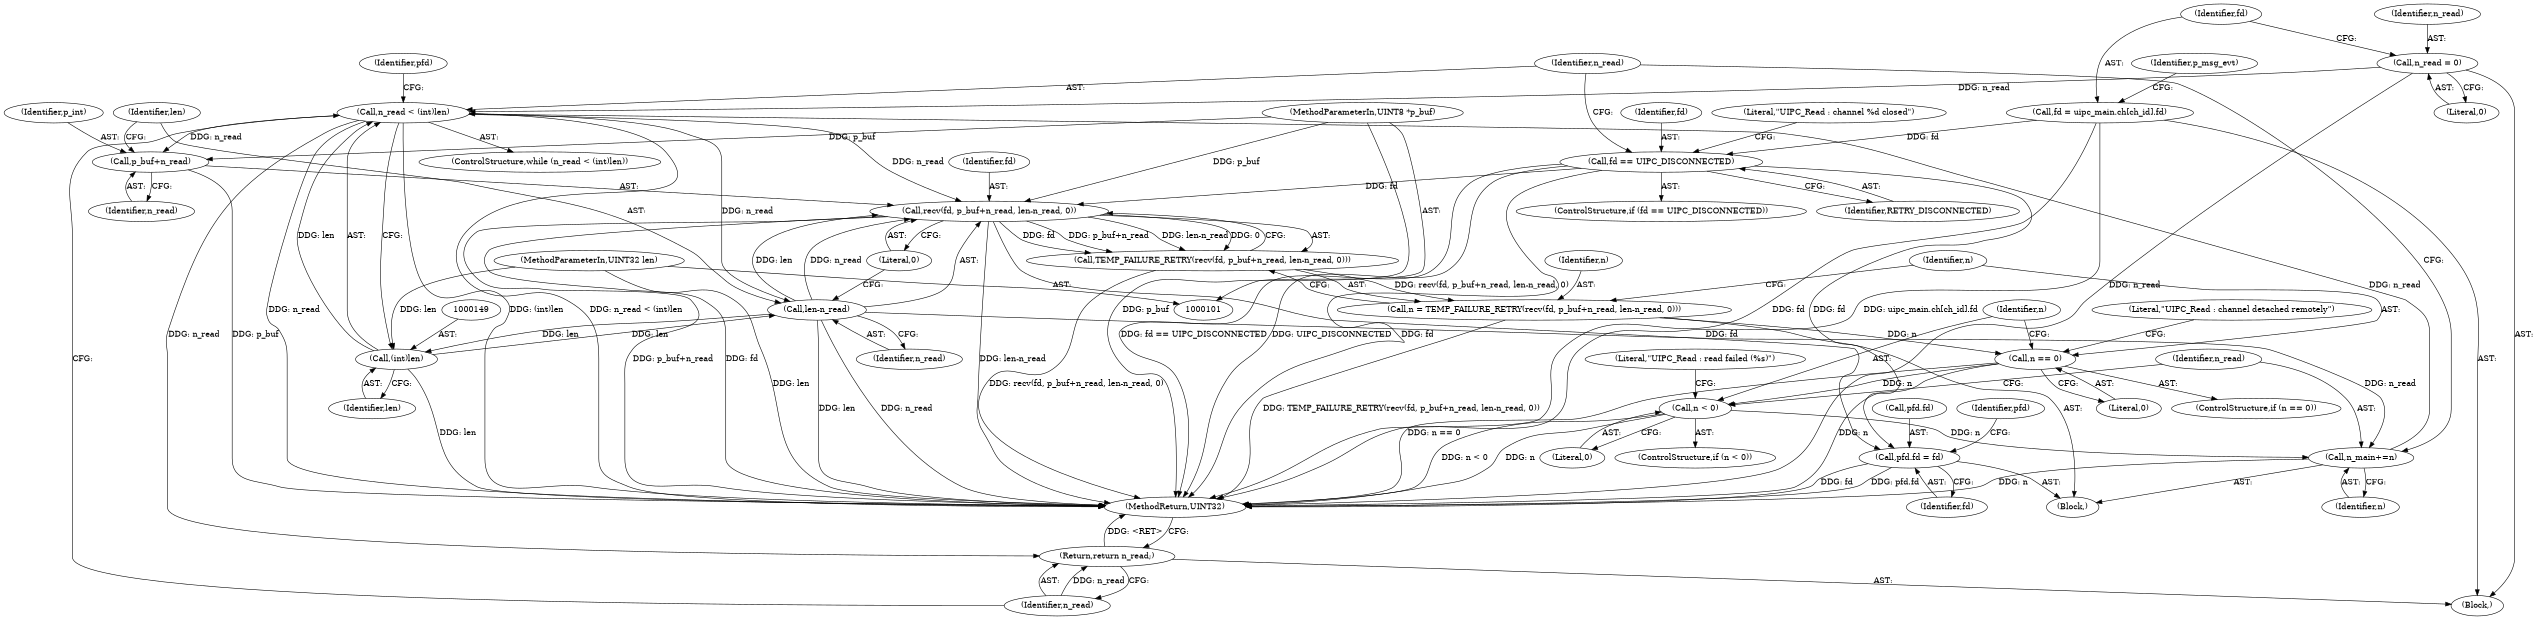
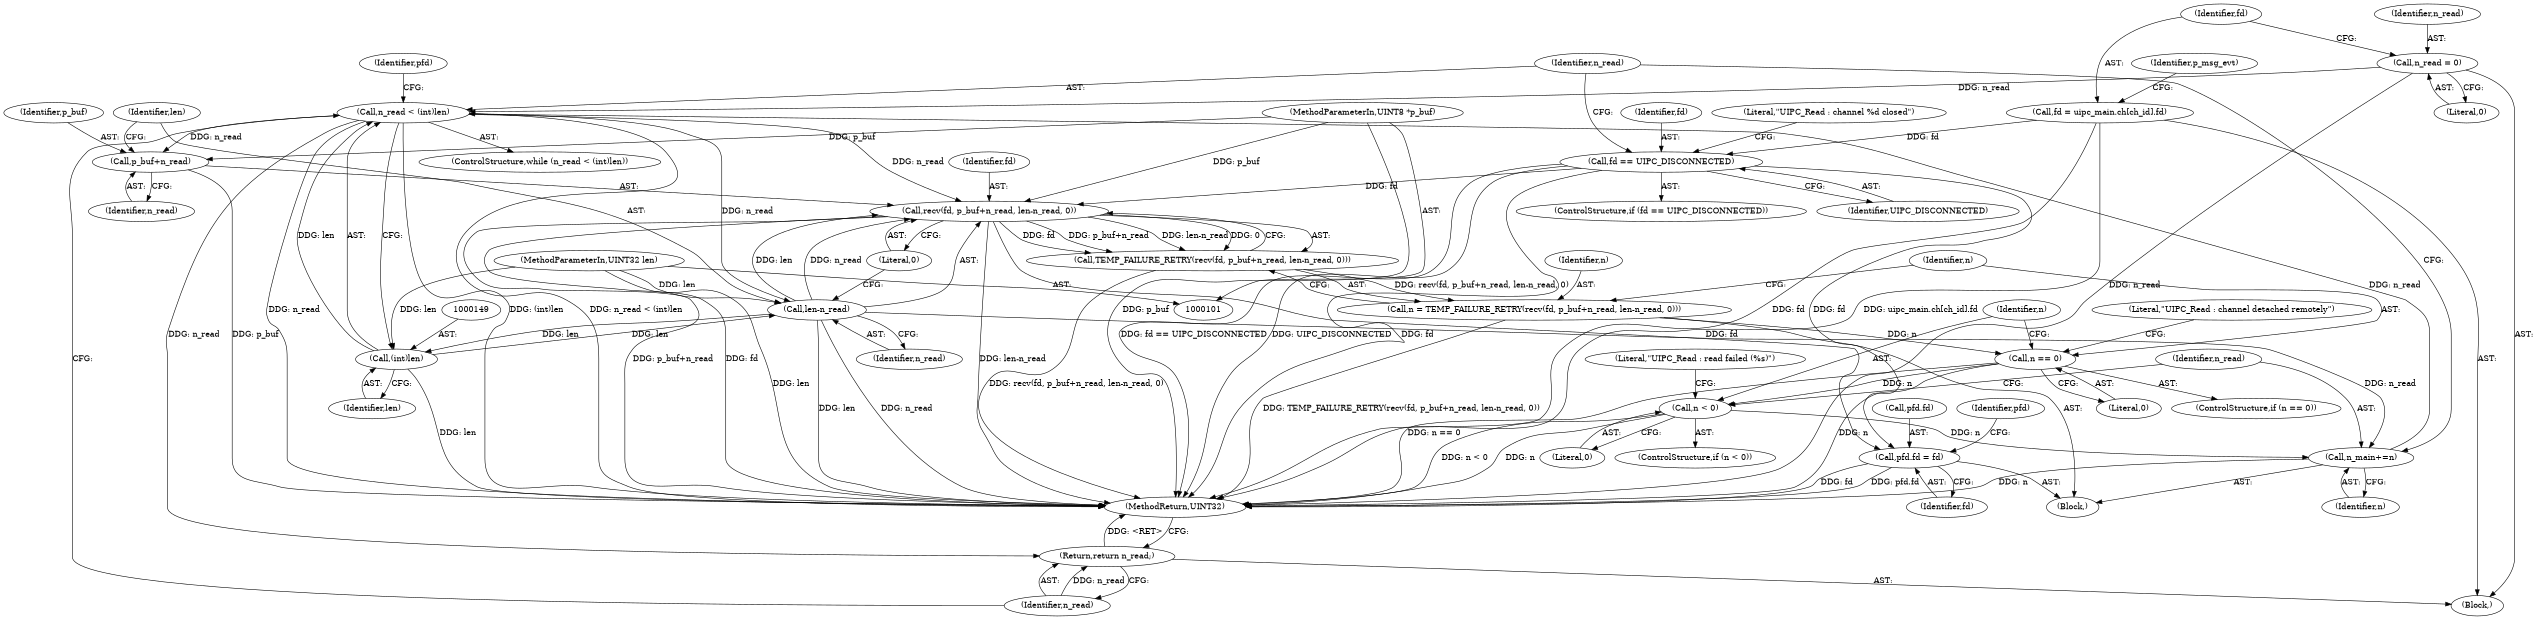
(54, 113) -> (54, 113)
(1918, 211) -> (1918, 211)
none -> (707, 298)
